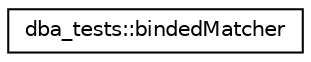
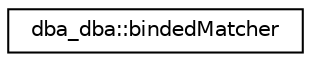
(156, 31) -> (156, 31)
